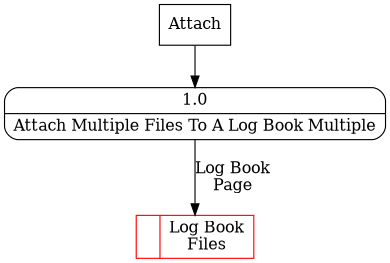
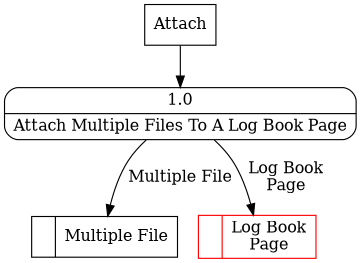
(195, 126) -> (180, 126)
none -> (105, 237)
(207, 245) -> (269, 245)
